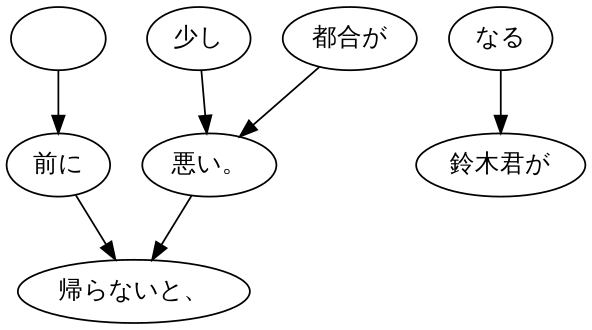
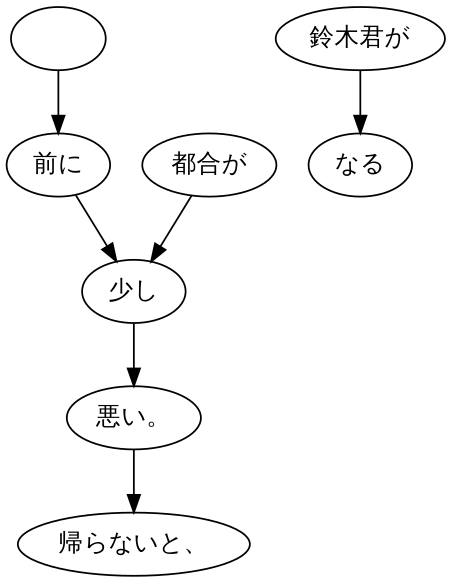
(501, 93) -> (360, 93)
(286, 96) -> (176, 221)
(91, 220) -> (91, 221)
